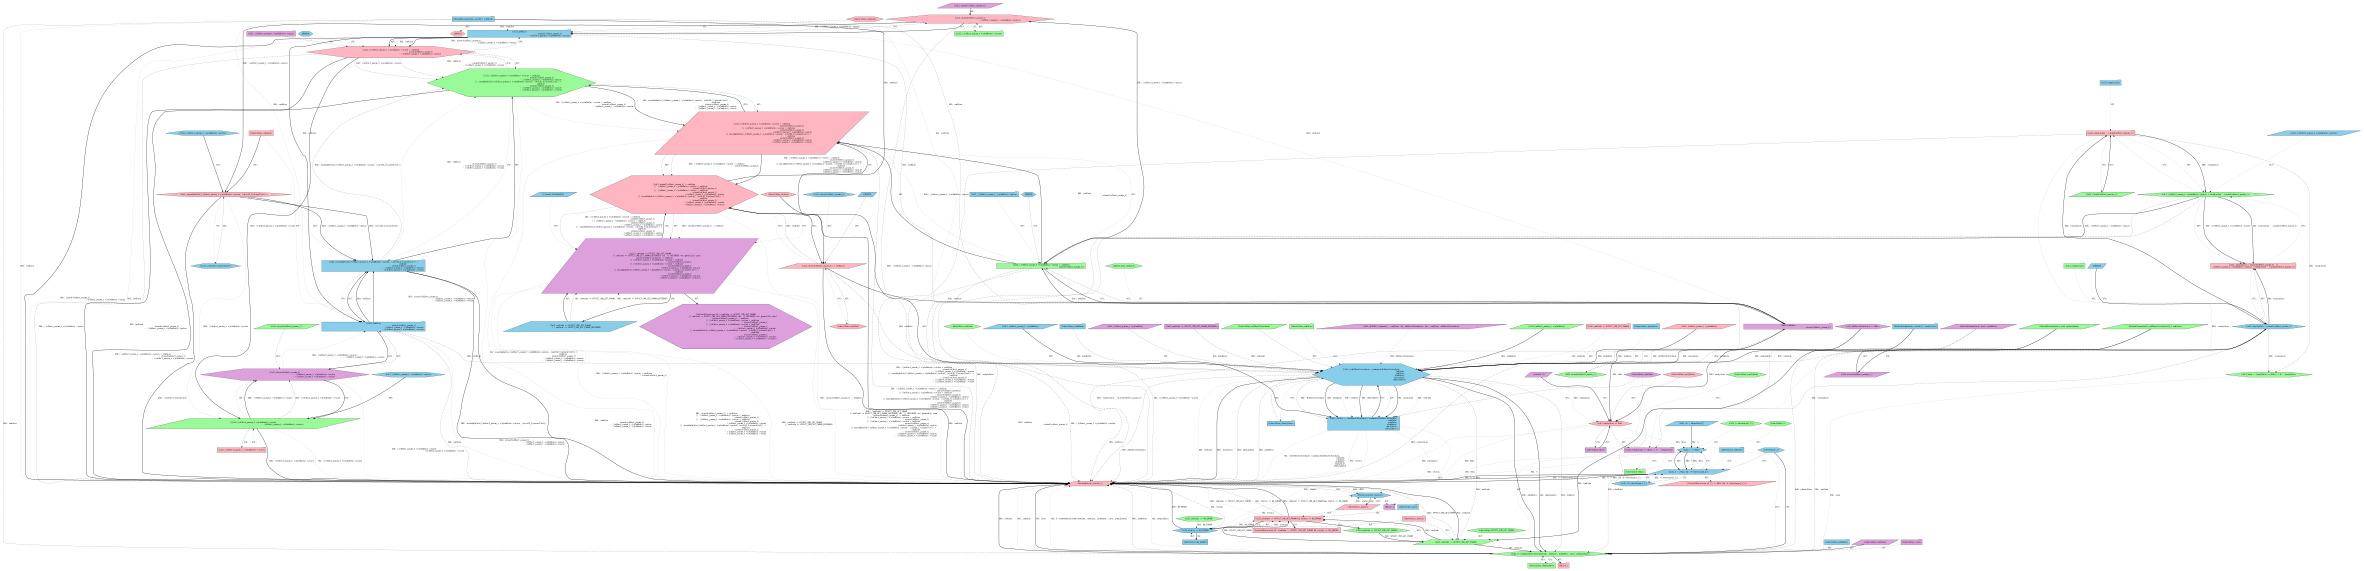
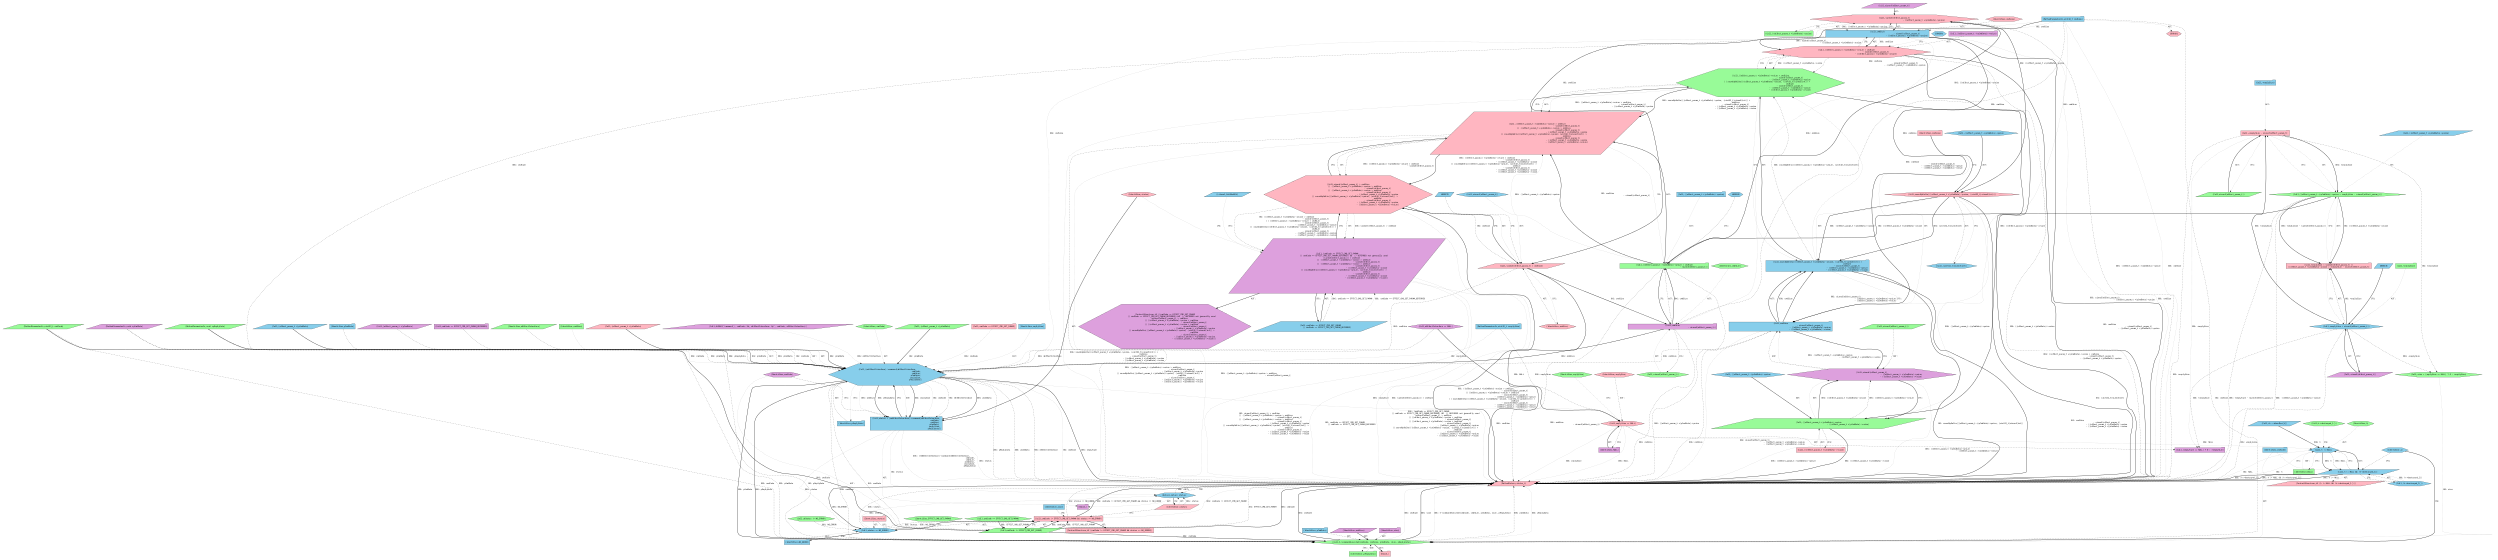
(2155, 327) -> (44, 327)
(1725, 353) -> (1546, 389)
(1539, 375) -> none
(1332, 525) -> (1033, 523)
